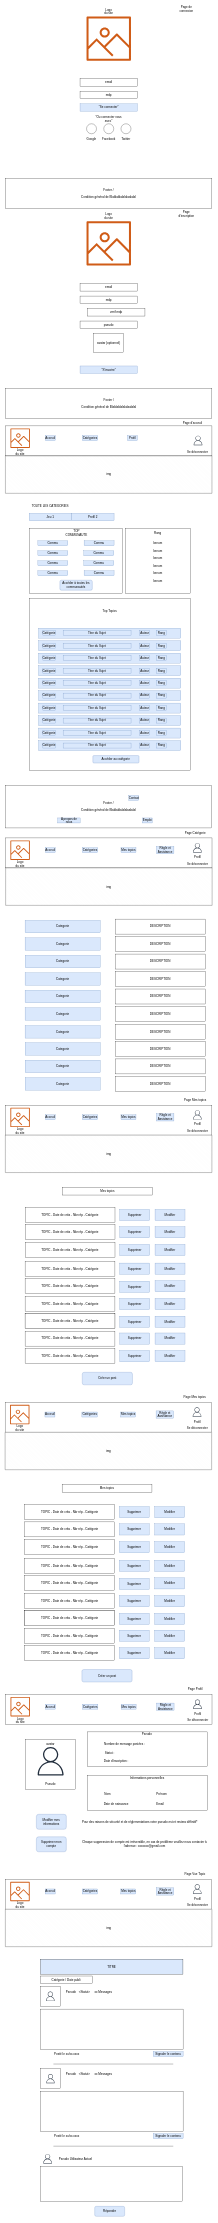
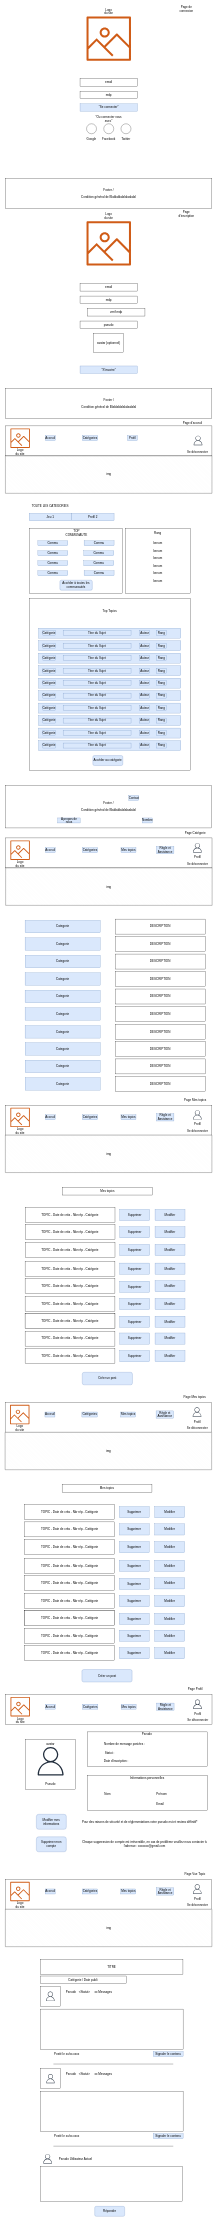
(116, 759) -> (108, 760)
(148, 820) -> (148, 820)
(116, 1805) -> none
(112, 1968) -> (112, 1968)
(67, 1981) -> (84, 1981)
